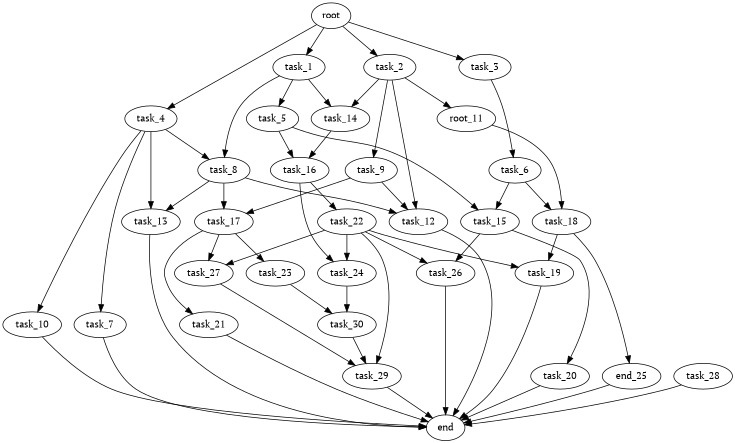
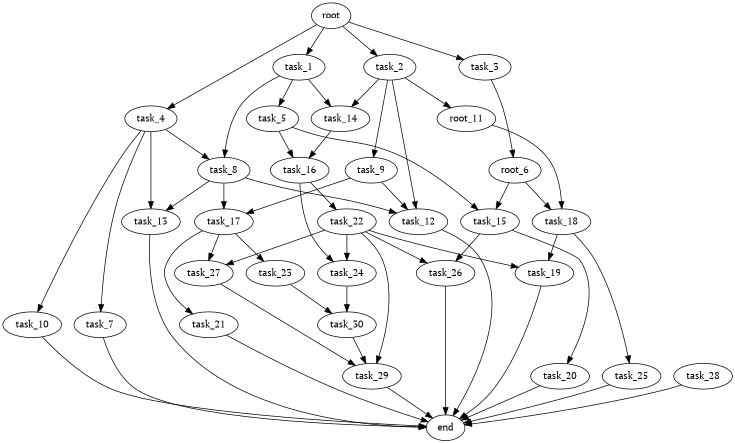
(515, 170) -> (515, 170)
(632, 376) -> (632, 376)
